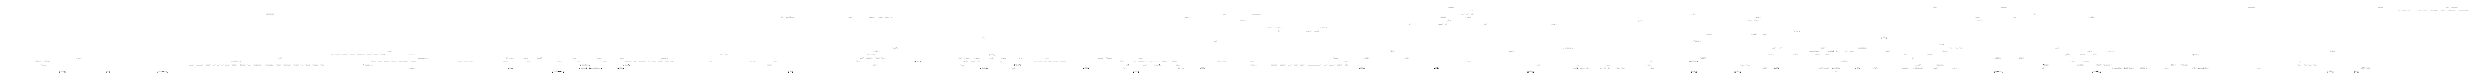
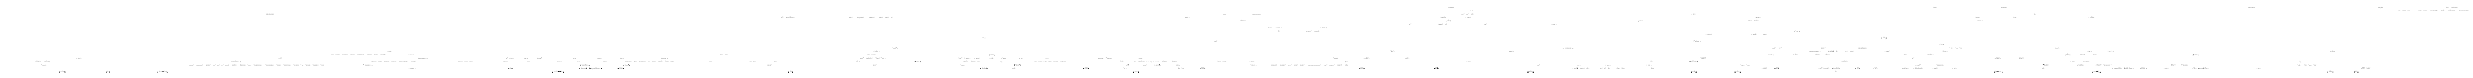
none -> (860, 18)
